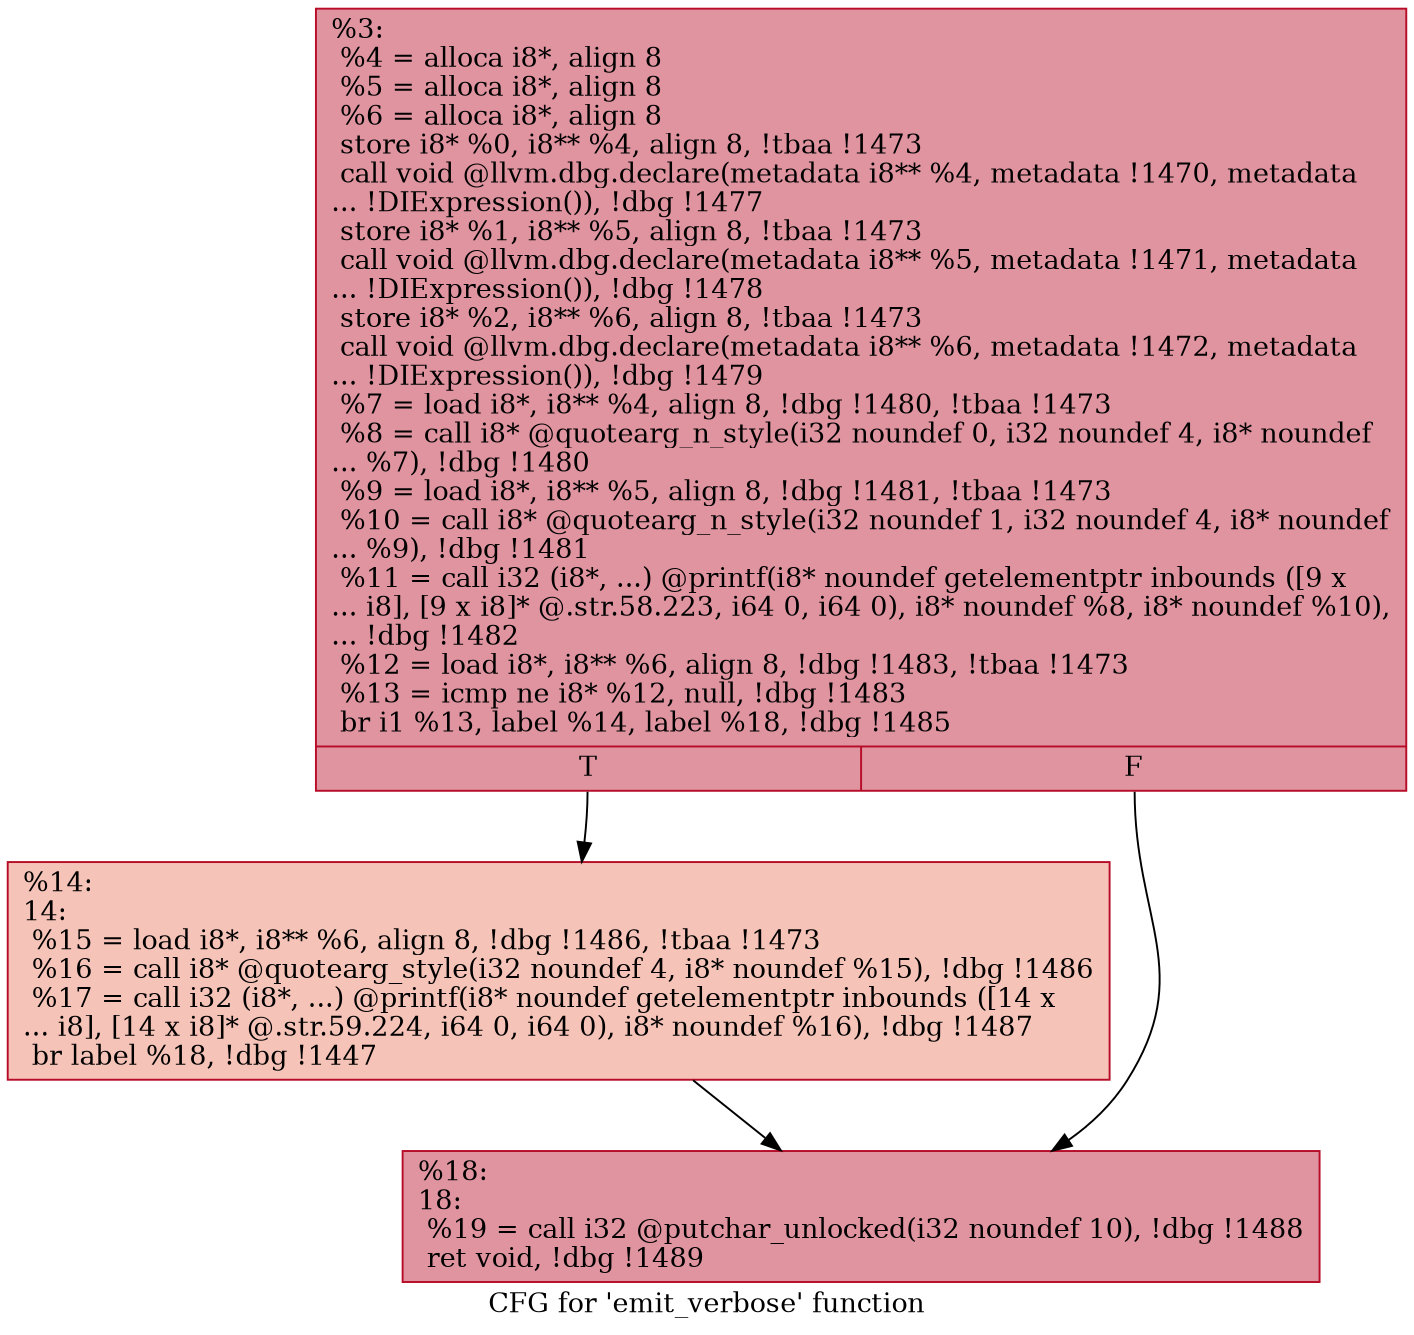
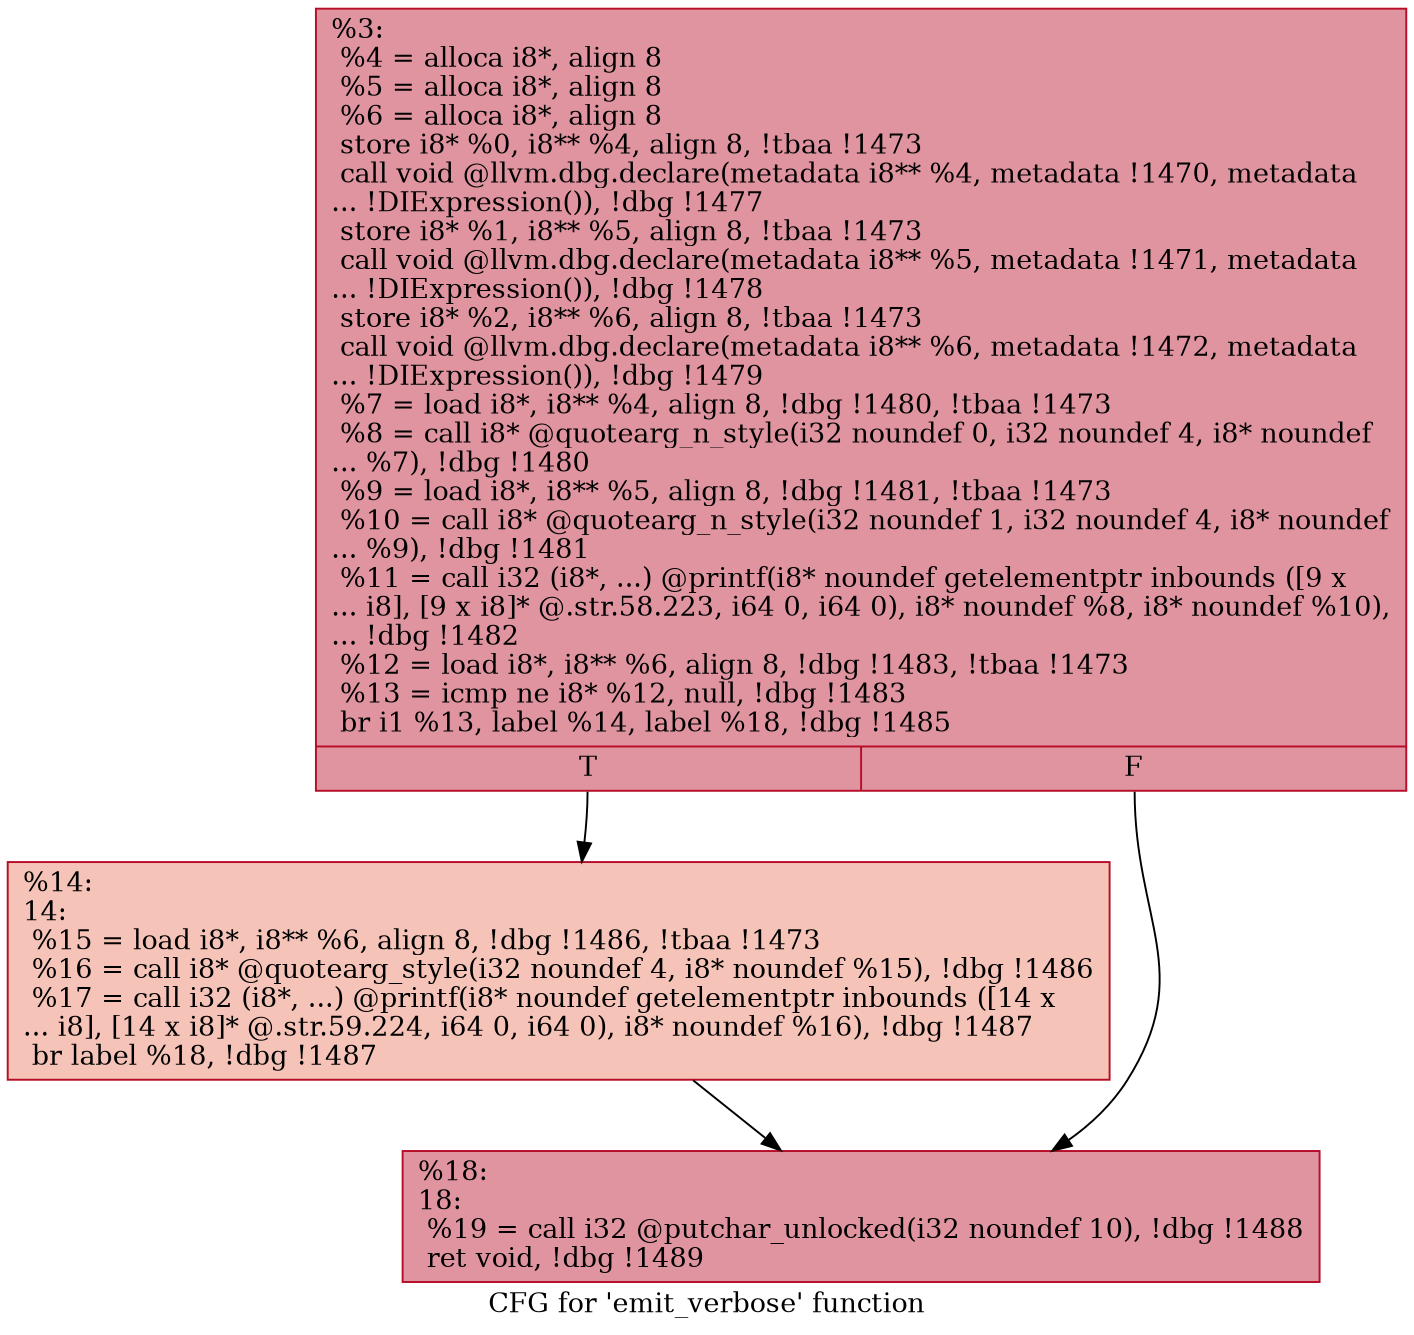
(200, 1057) -> (200, 1057)
